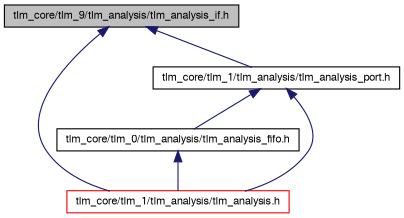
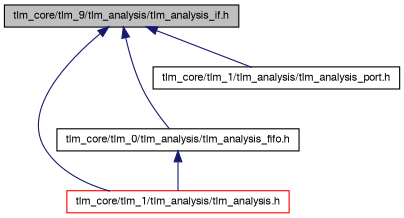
(222, 112) -> (141, 86)
(303, 158) -> none
